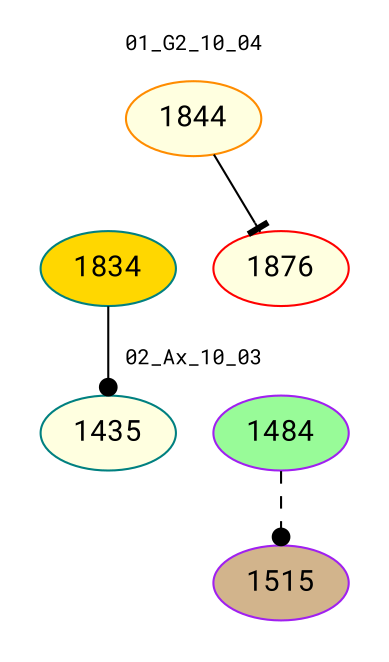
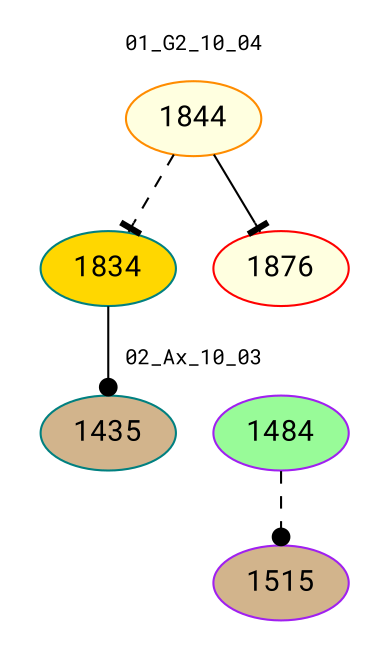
none -> (154, 189)
(108, 433) -> (108, 433)
